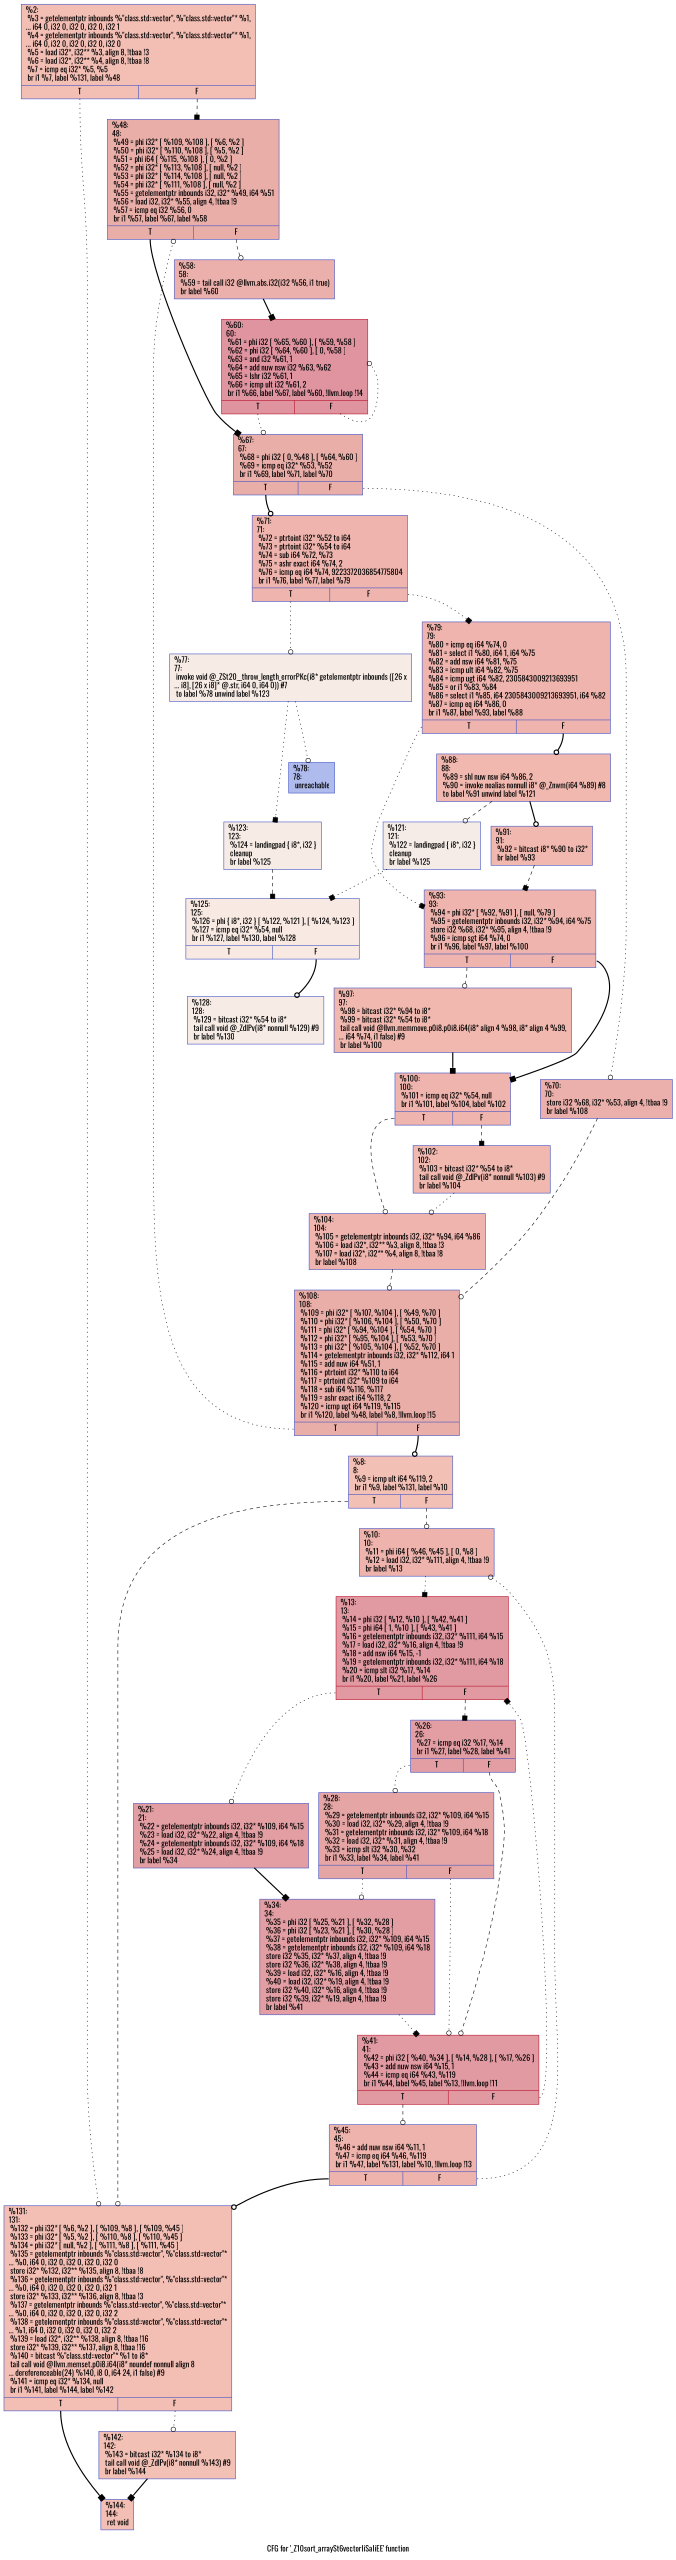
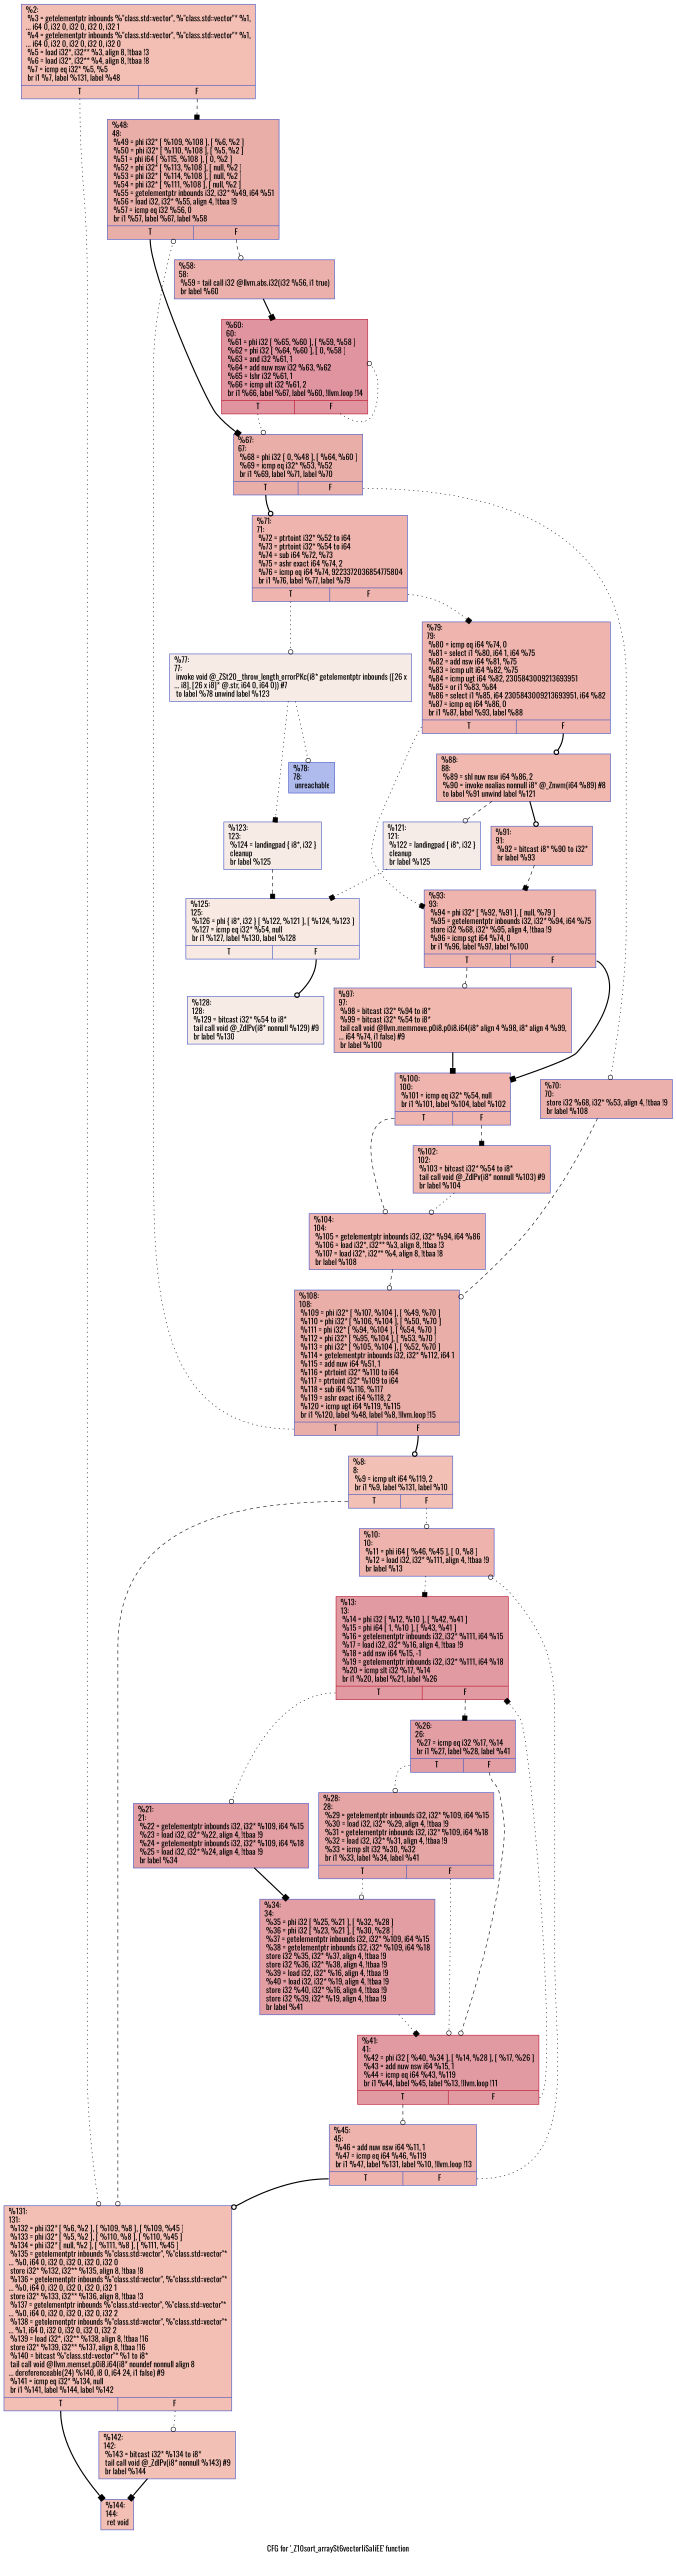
(427, 1516) -> (427, 1516)
